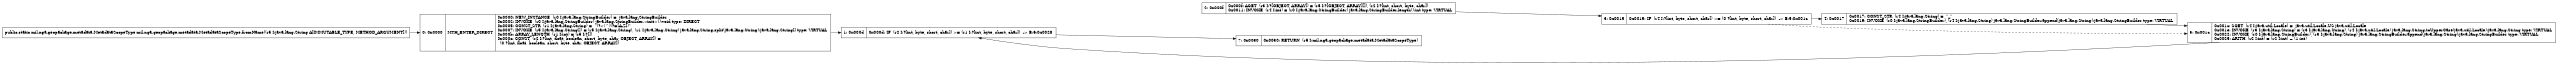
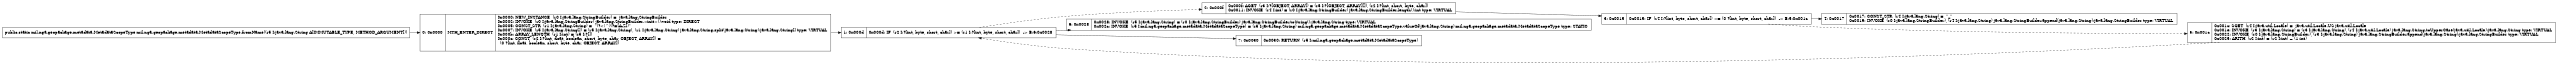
none -> (1089, 15)
none -> (1329, 25)
(2166, 25) -> none
(1600, 62) -> (1600, 62)
